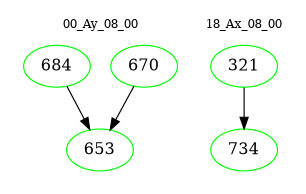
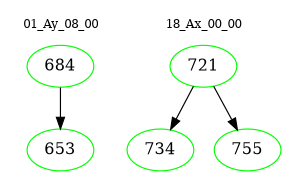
(101, 25) -> (61, 25)
(244, 25) -> (204, 25)
(144, 66) -> none
(244, 66) -> (203, 66)
none -> (248, 150)
